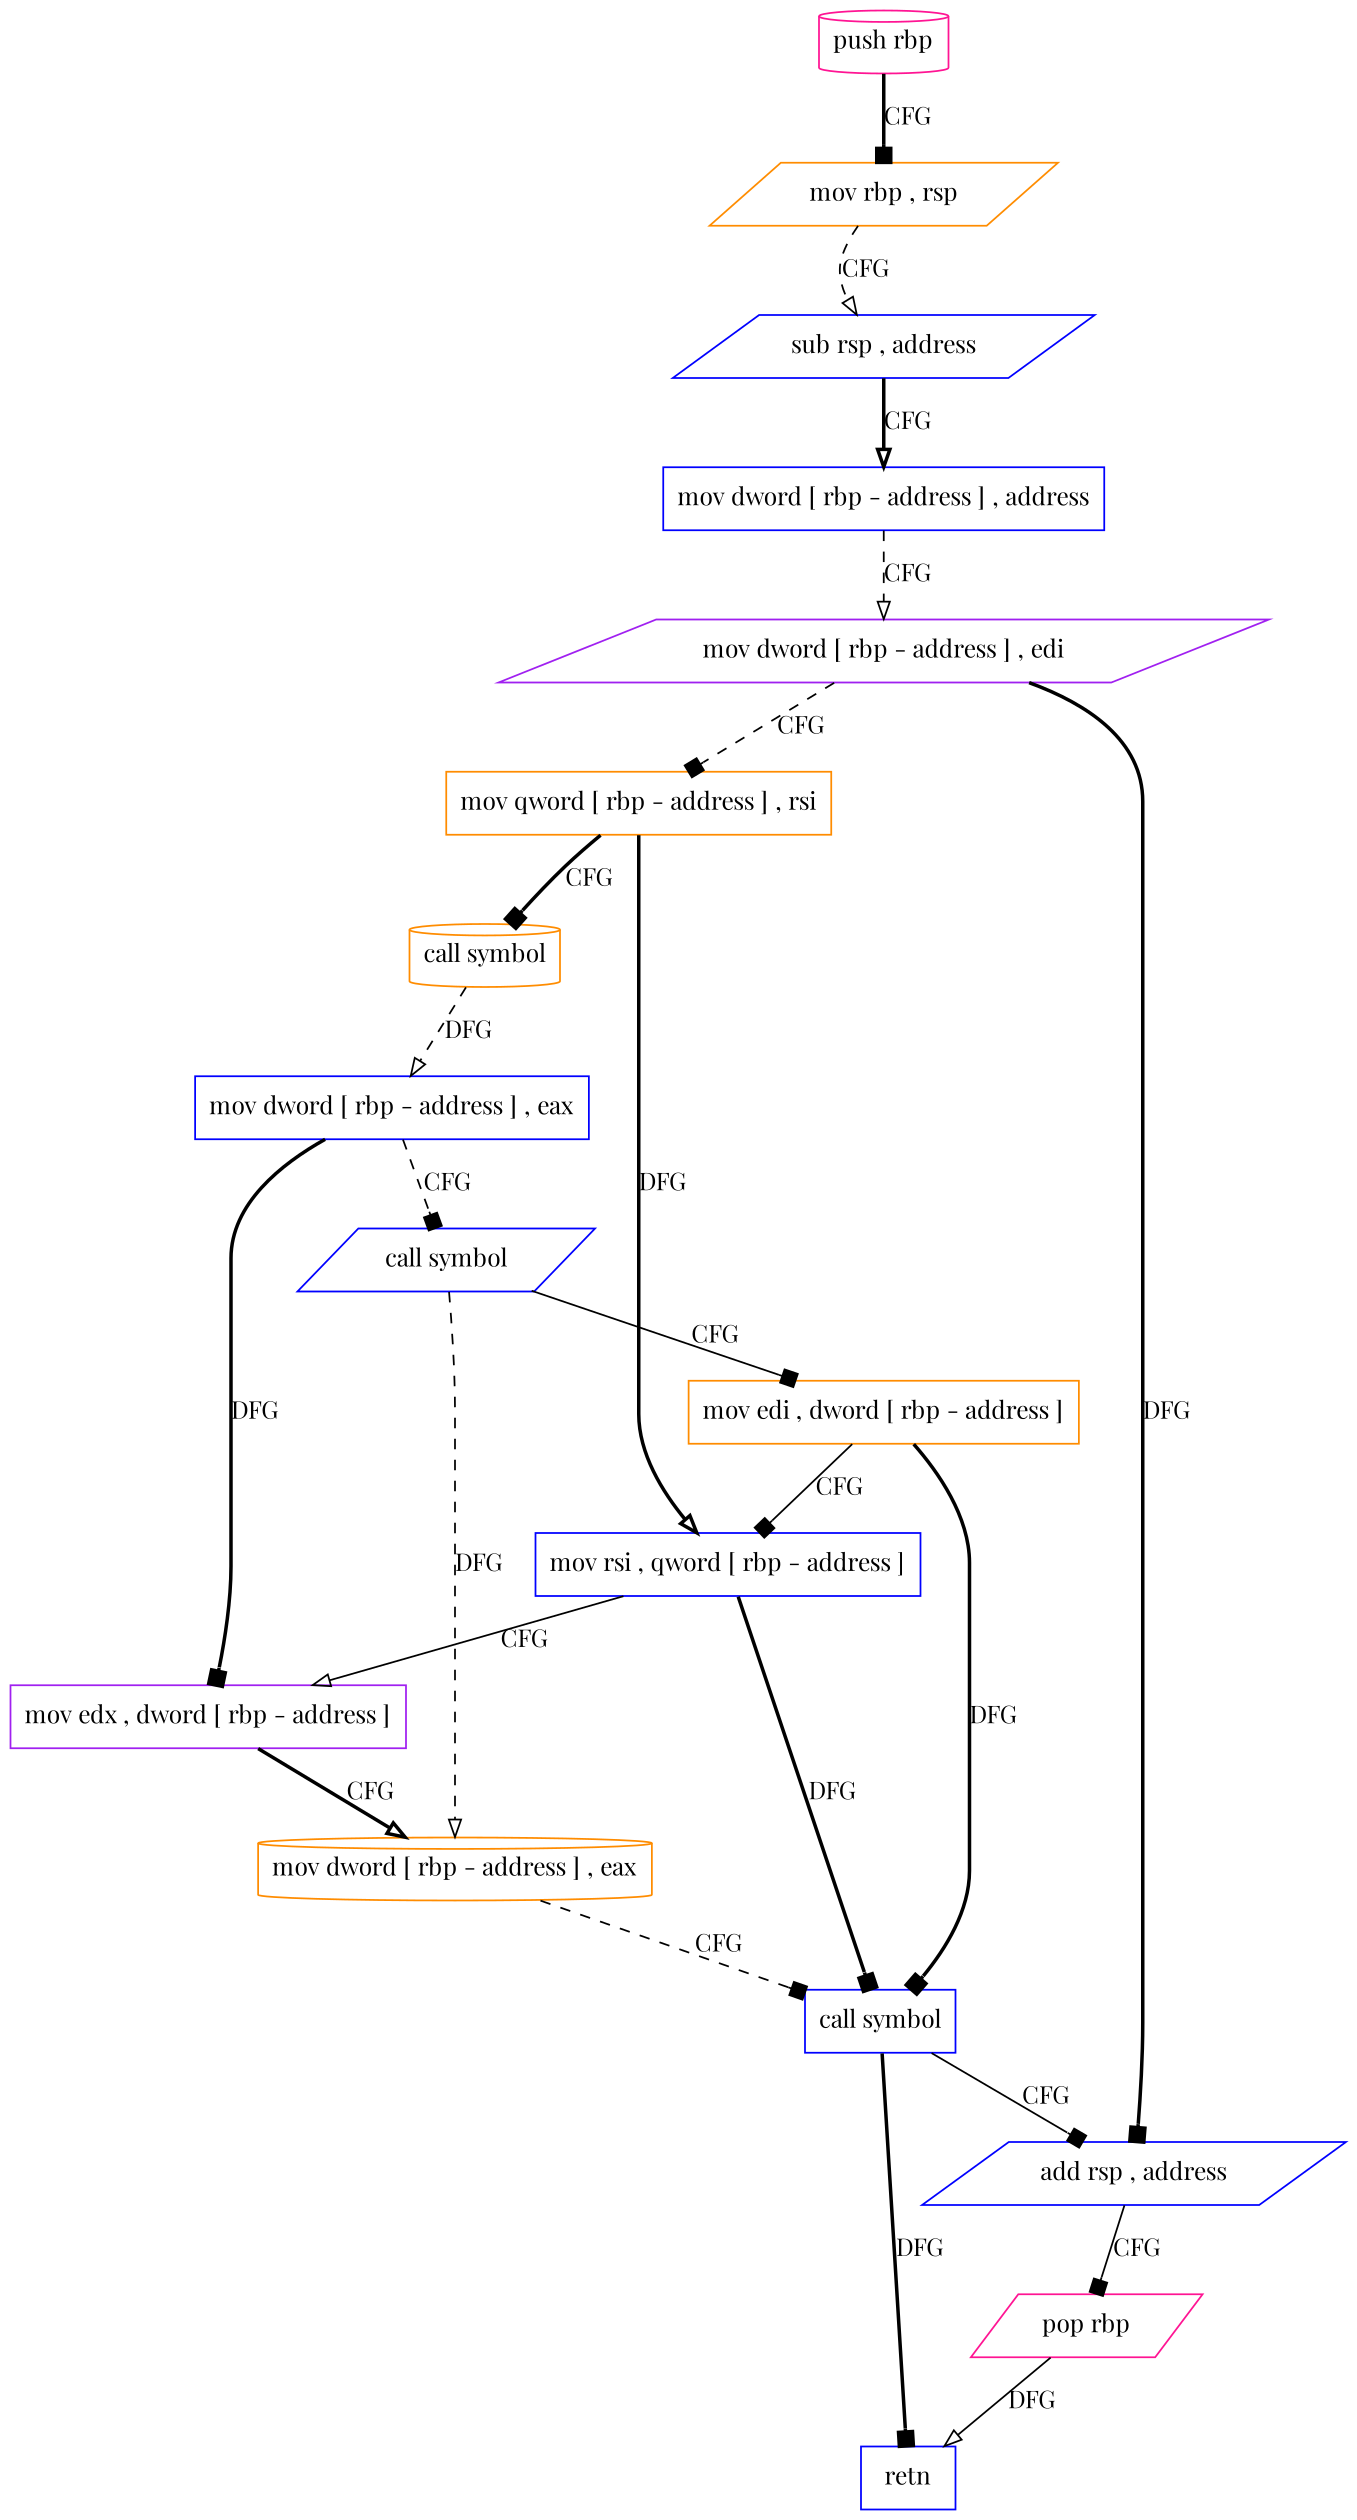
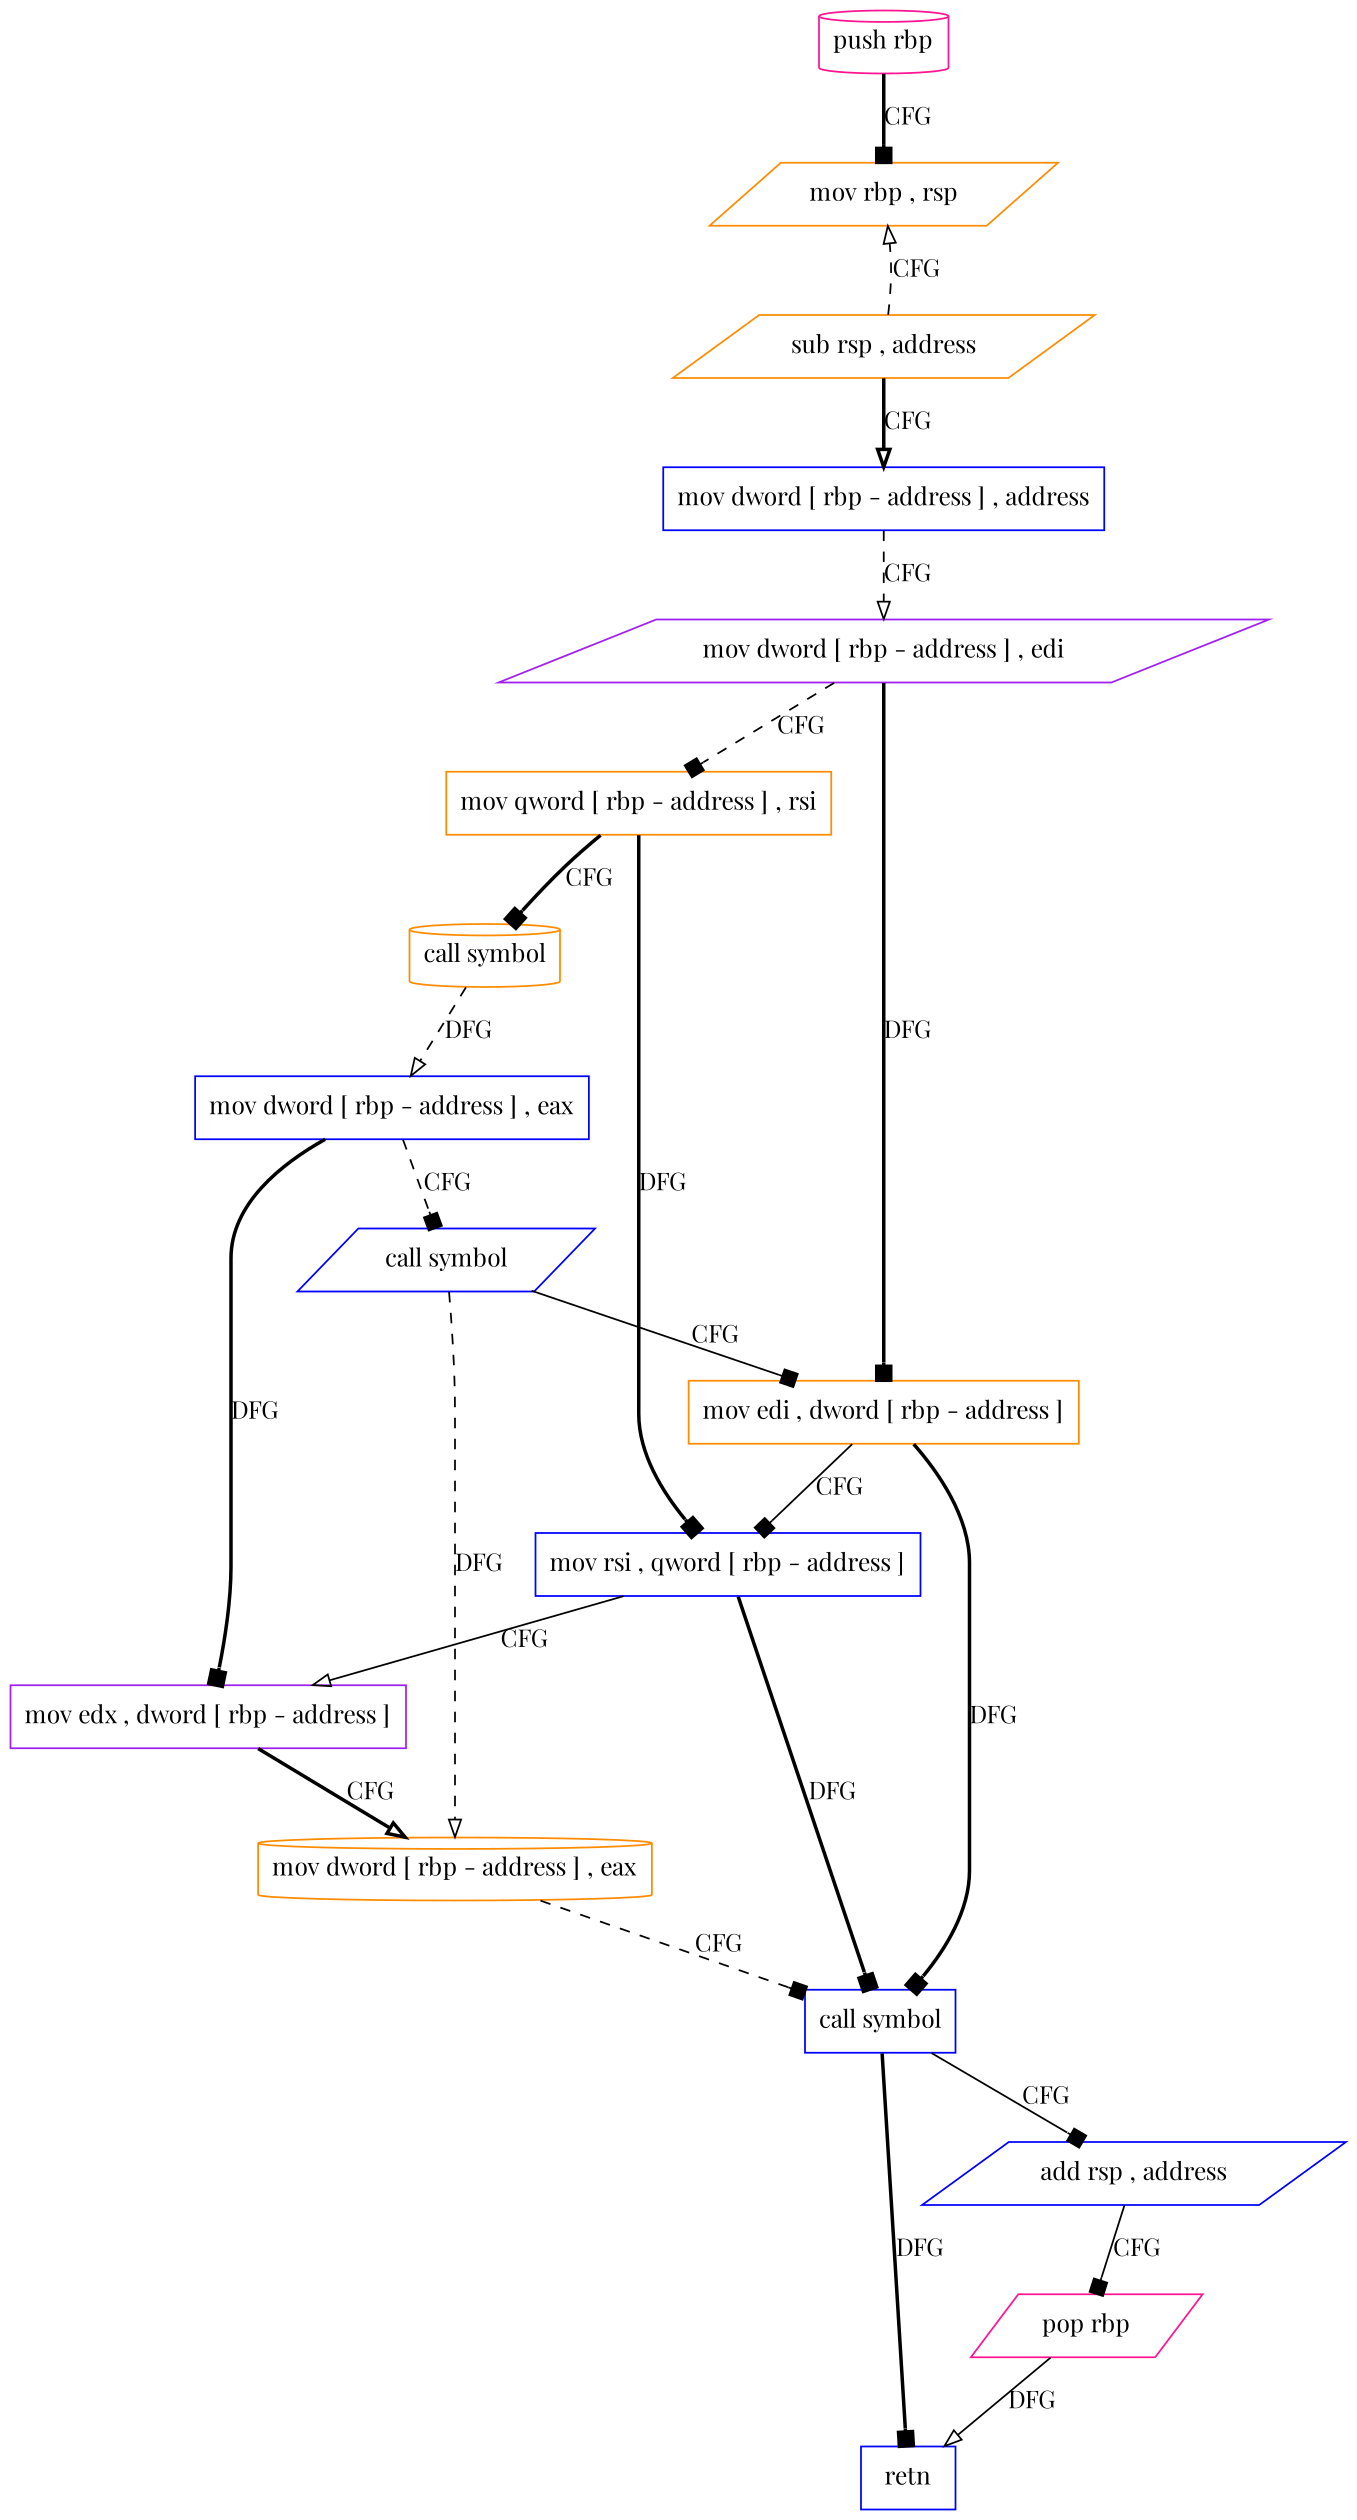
(841, 261) -> (891, 279)
(884, 346) -> (884, 346)
(639, 1183) -> (639, 1183)
(1143, 1375) -> (884, 1023)
